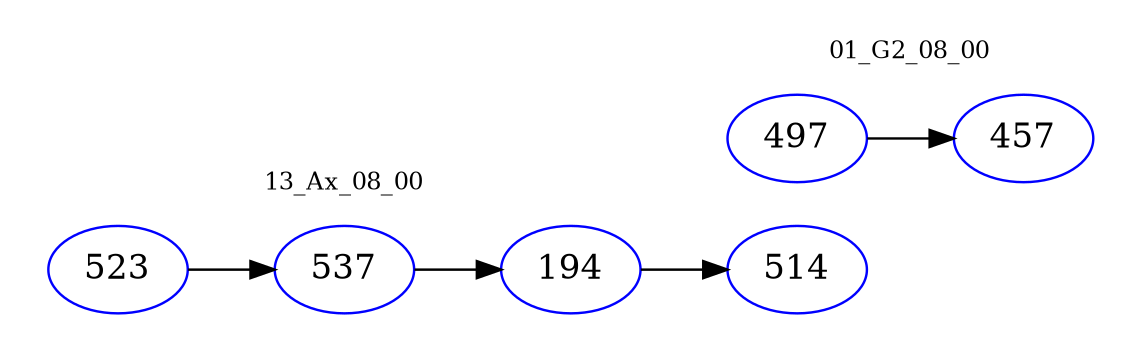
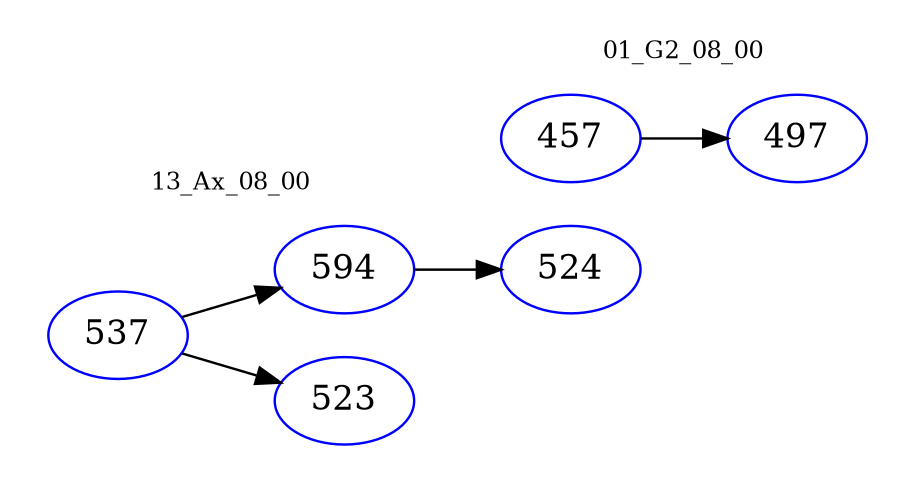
(898, 138) -> (672, 138)
(219, 270) -> (219, 365)
(571, 270) -> (344, 270)
(797, 270) -> (571, 270)
